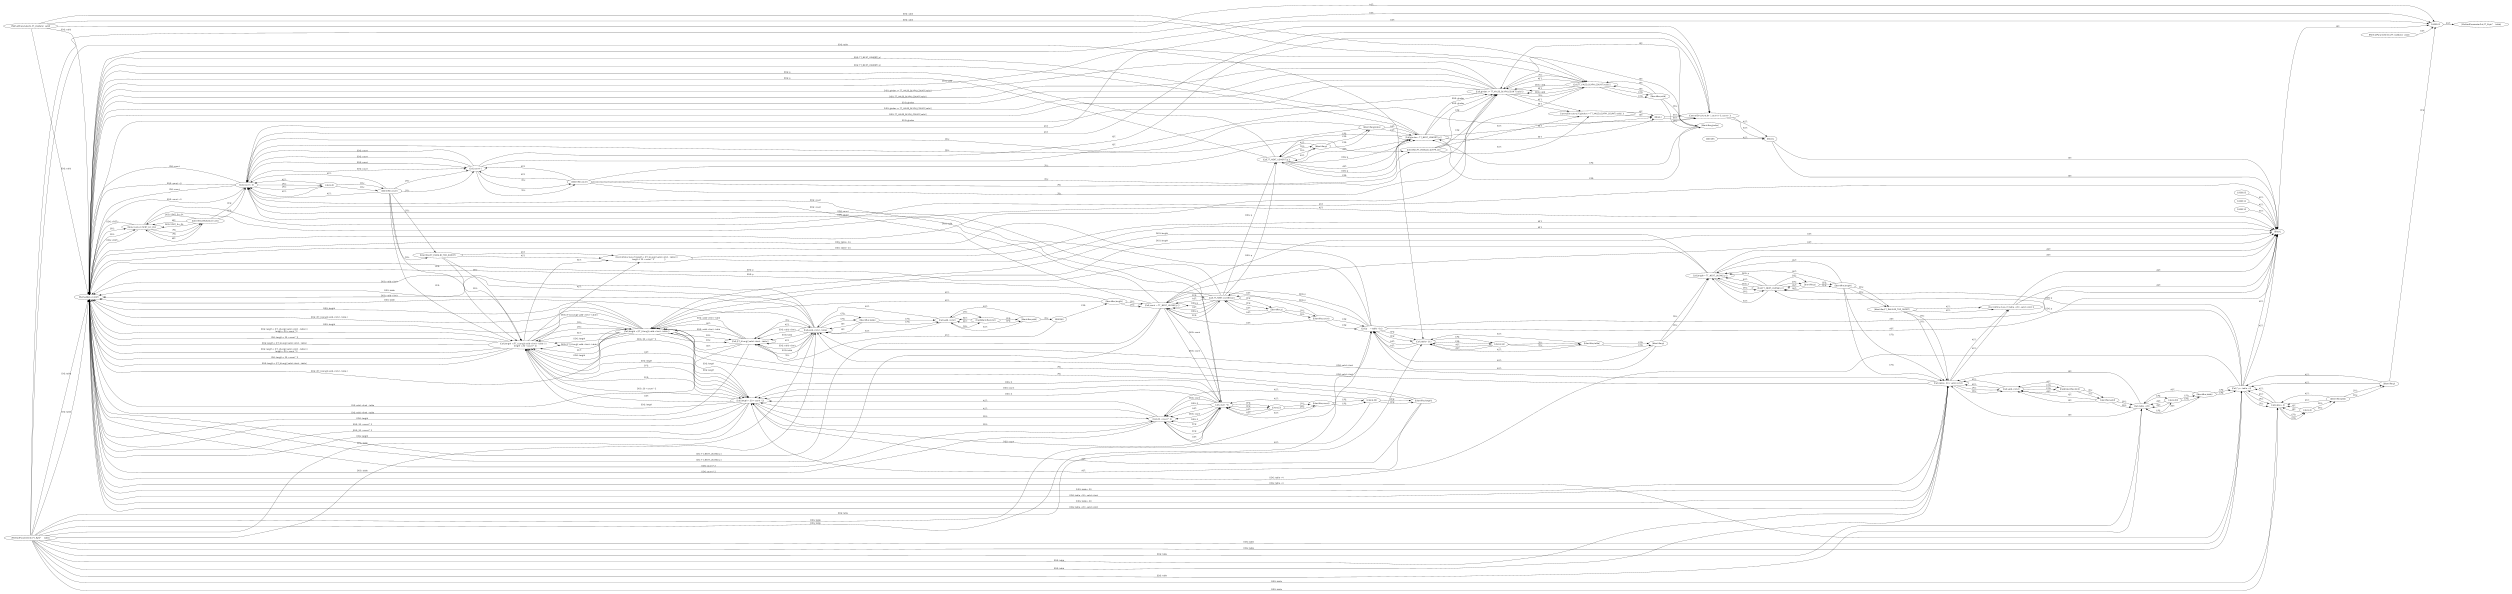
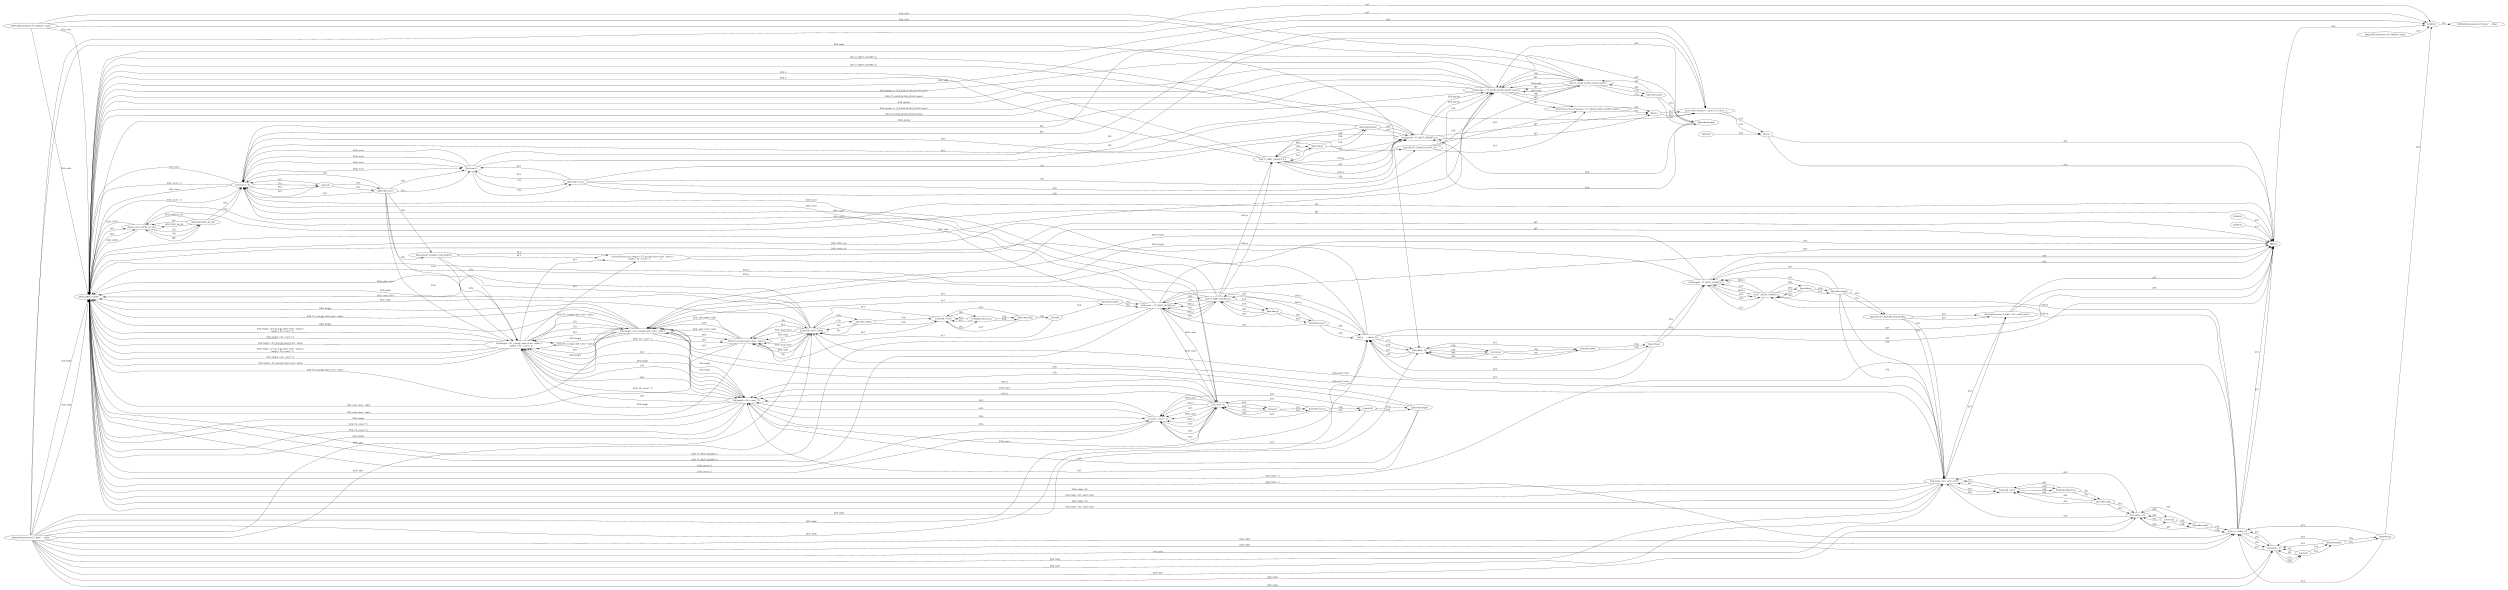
(2242, 201) -> none
(205, 221) -> (203, 222)
